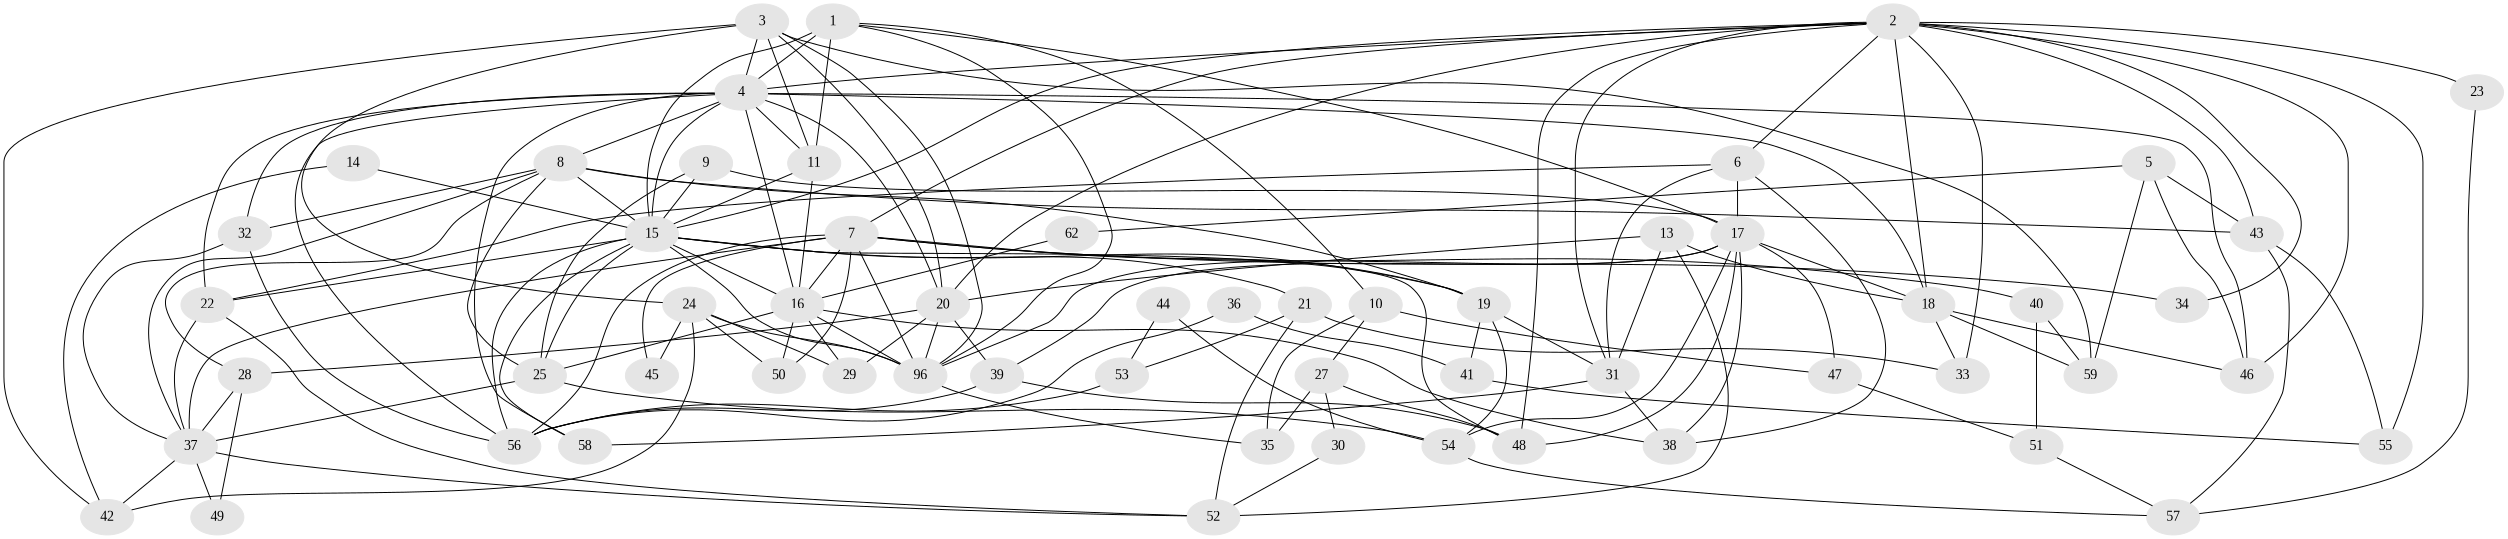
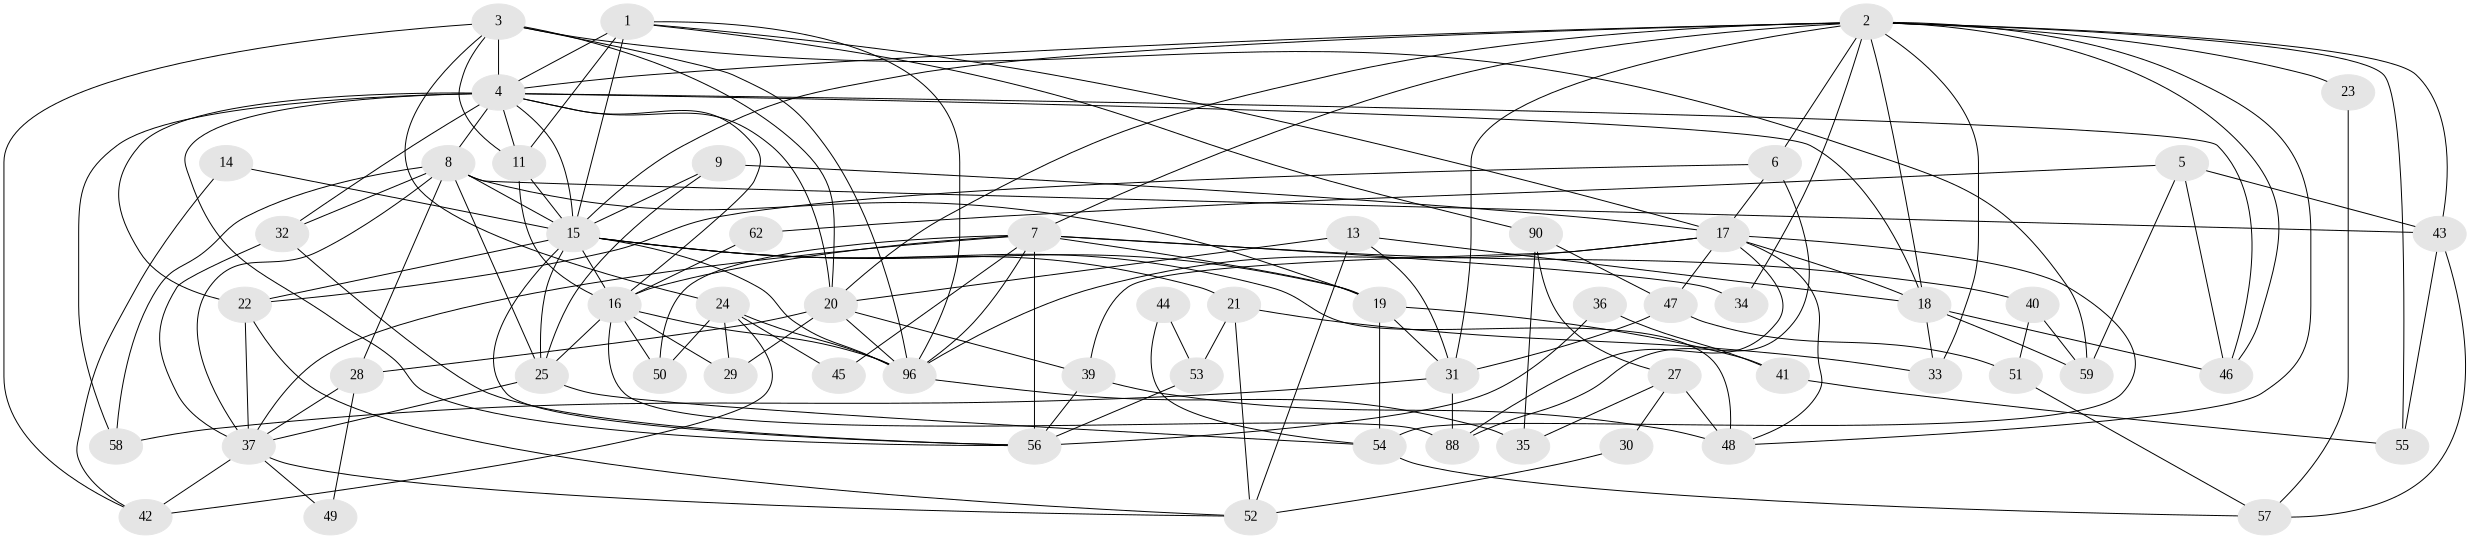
(1617, 244) -> (1543, 352)
(1376, 305) -> (1536, 234)
(519, 330) -> (216, 241)
(1670, 446) -> (1452, 446)
